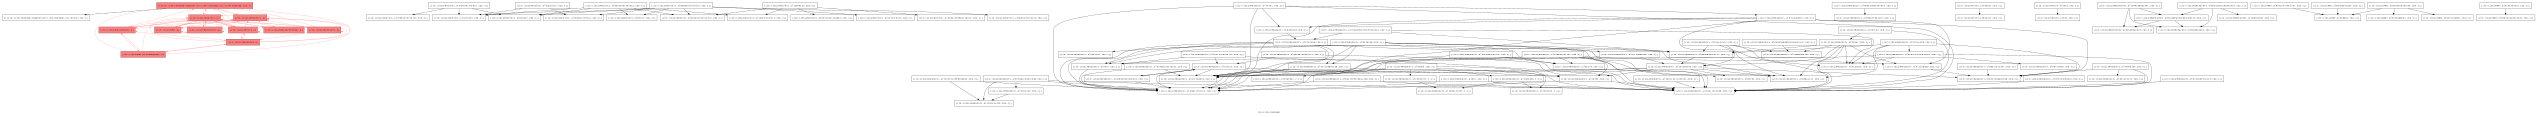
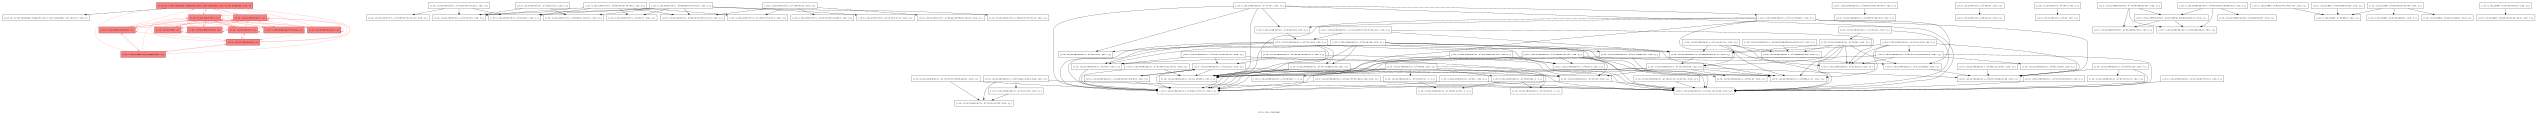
none -> (224, 30)
none -> (1173, 30)
(1651, 60) -> (1691, 74)
(1081, 84) -> none
